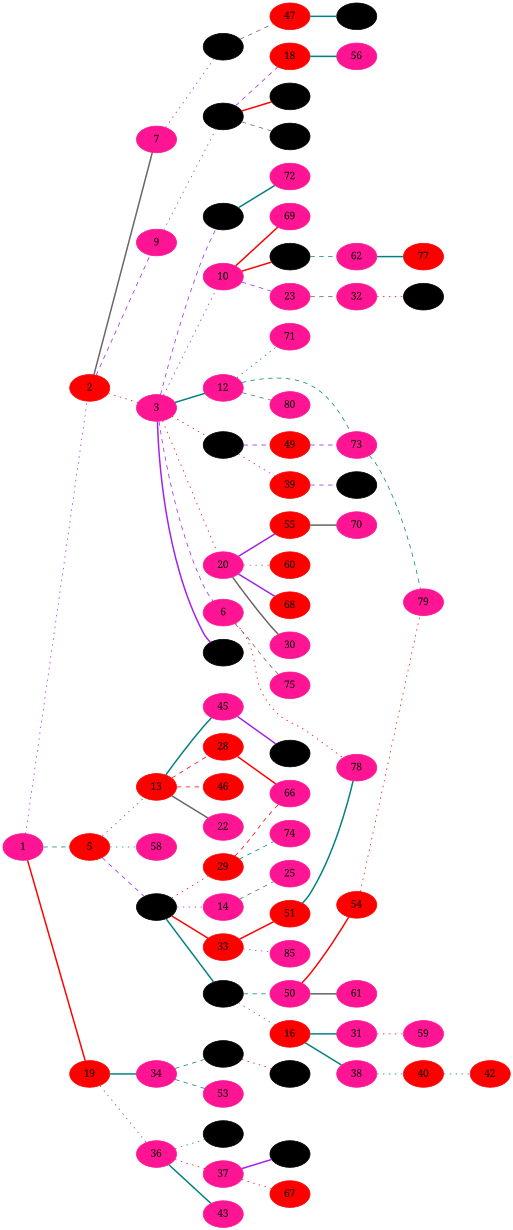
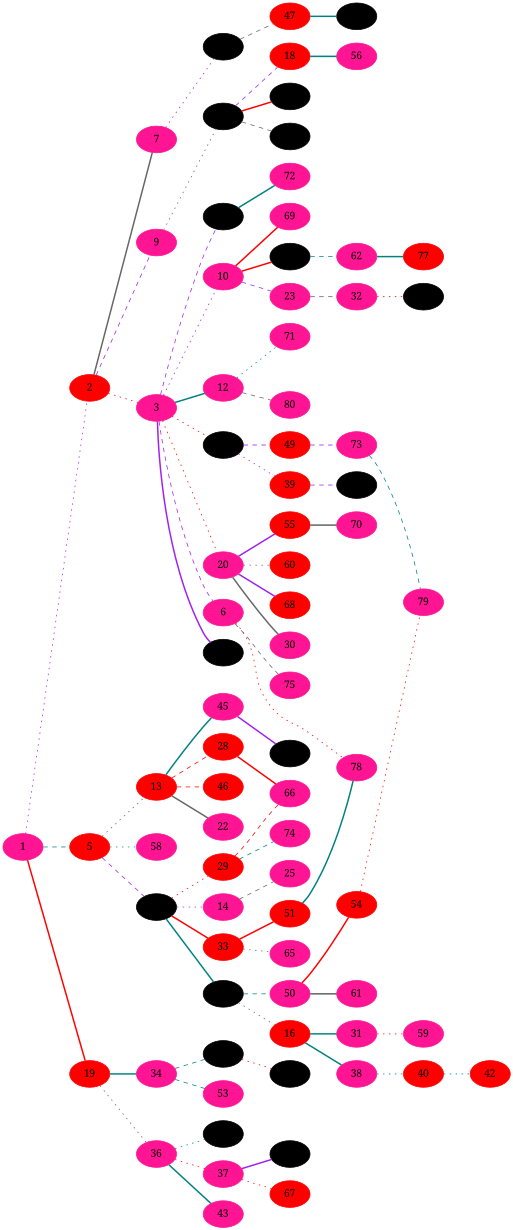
(307, 384) -> none
(290, 954) -> (290, 954)
